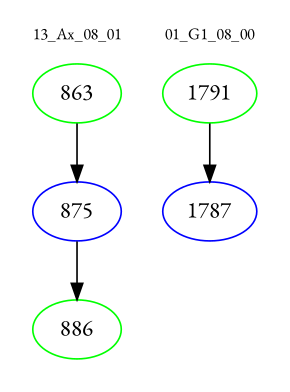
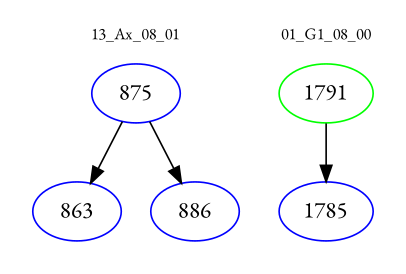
(77, 93) -> (77, 211)
(77, 144) -> (110, 145)
(210, 211) -> (326, 211)
(77, 329) -> (195, 211)
